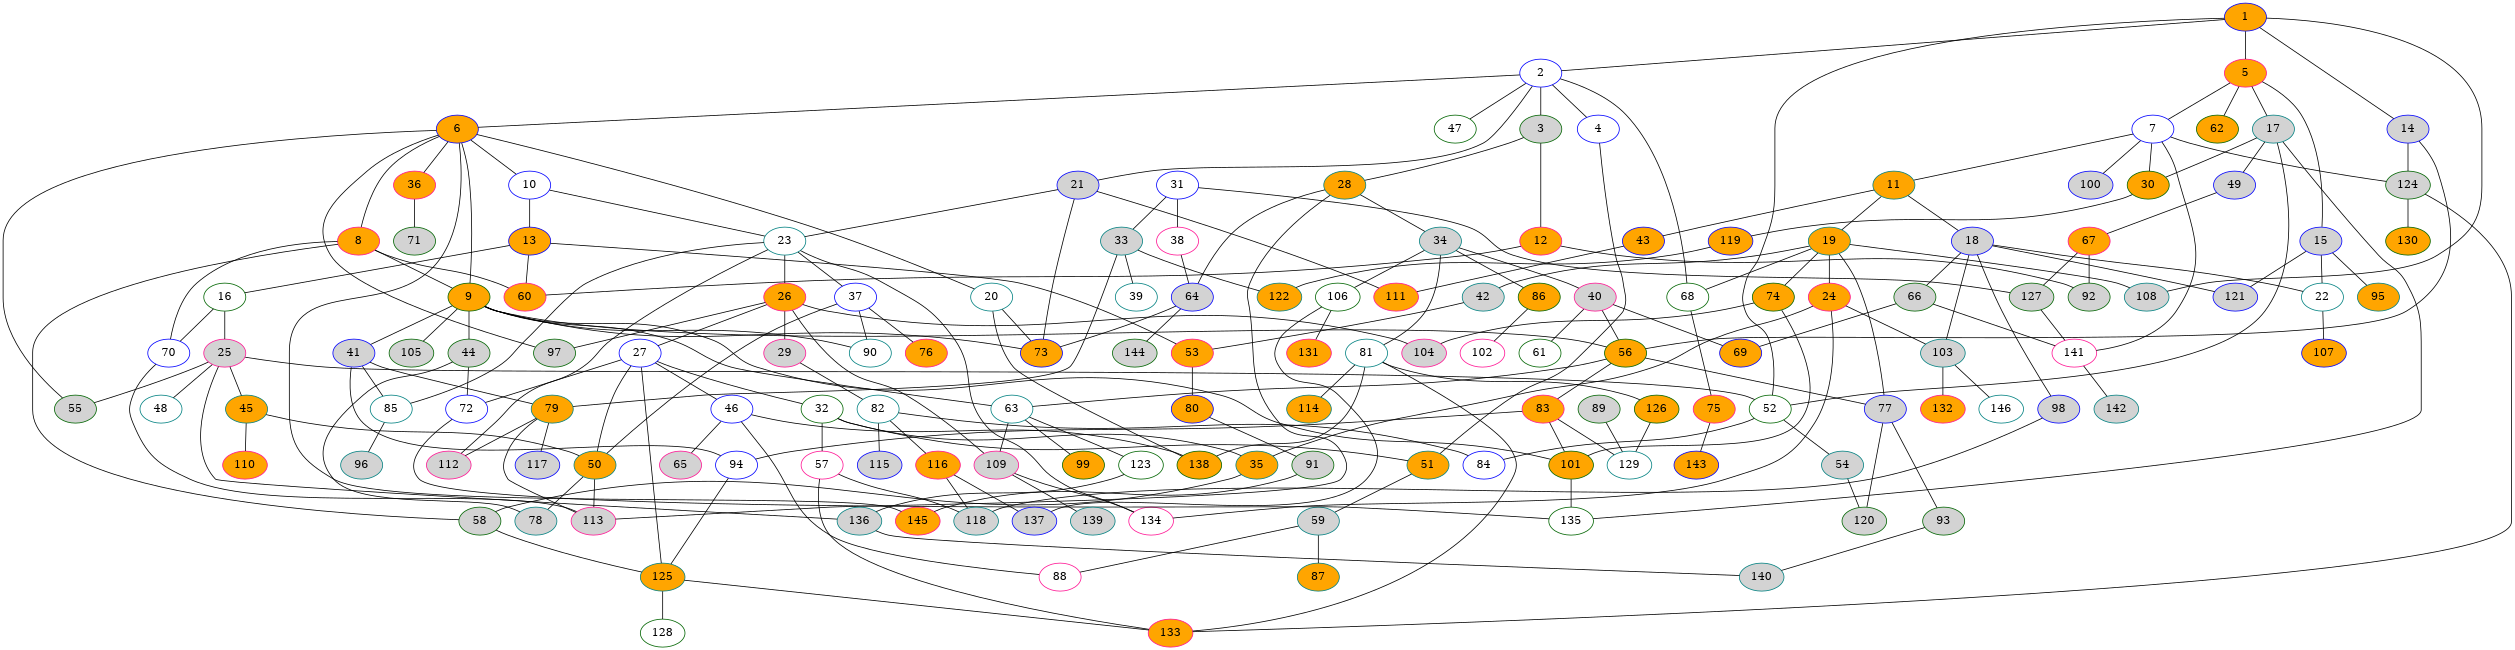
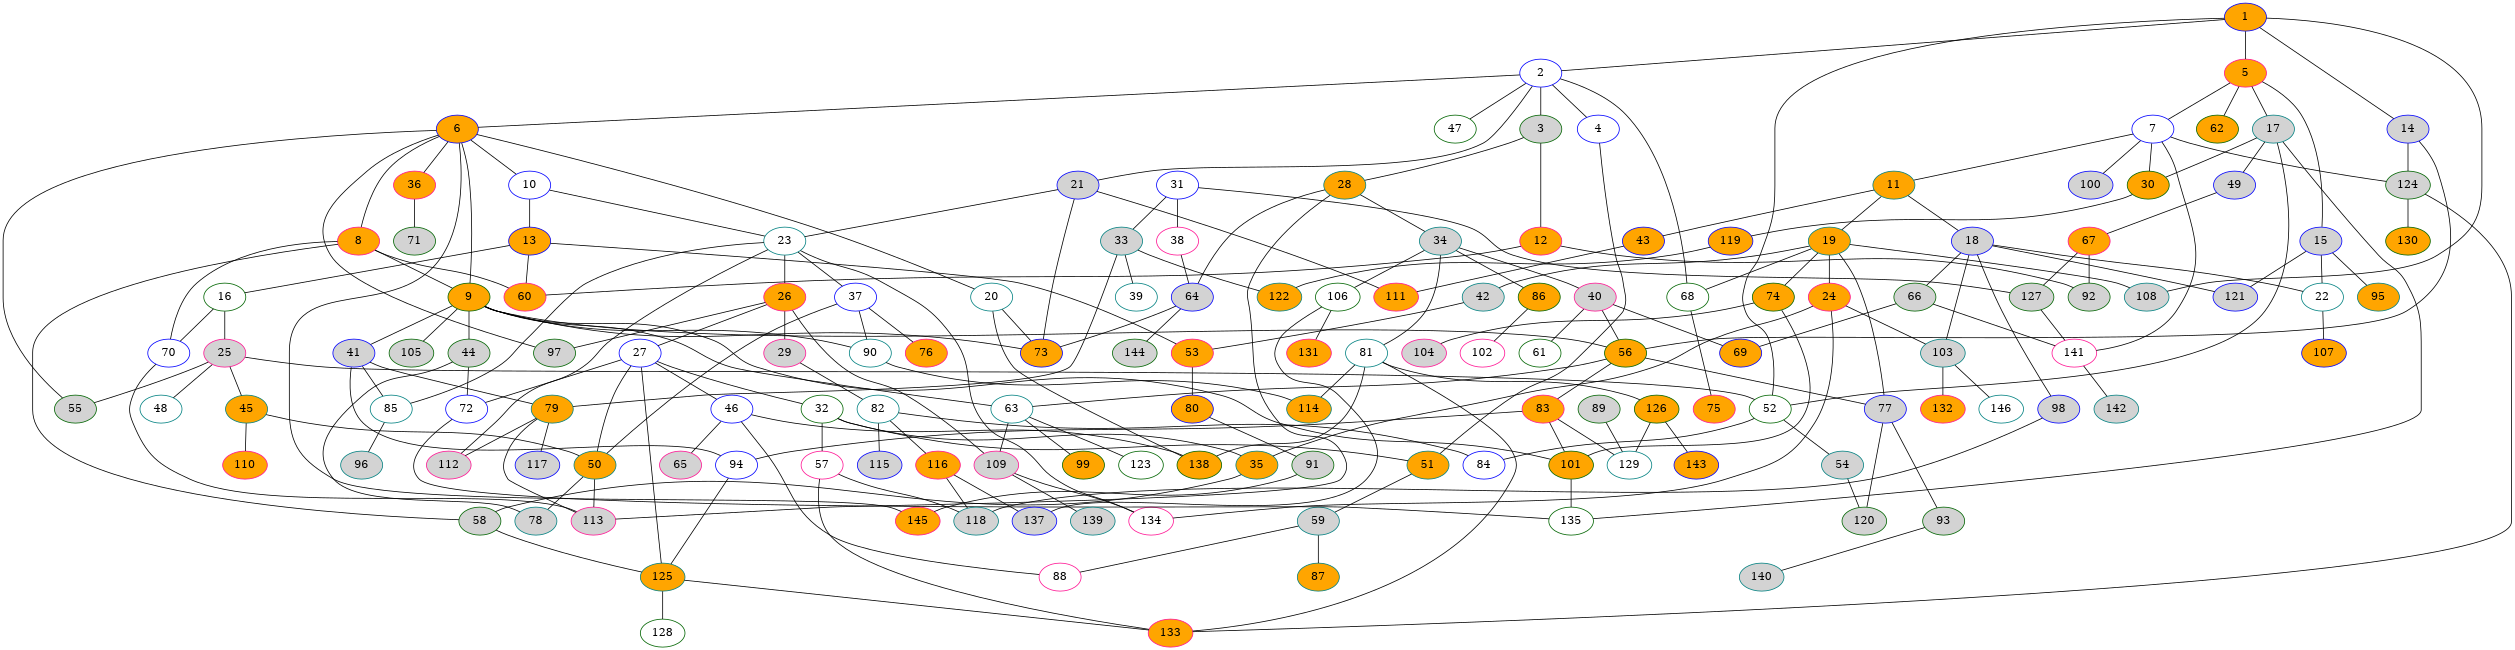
(1106, 320) -> none
none -> (1089, 383)
(1705, 438) -> (1673, 432)
(859, 521) -> none
